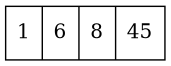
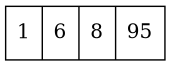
(140, 32) -> (140, 32)
